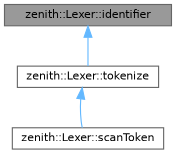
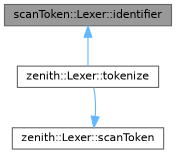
(88, 15) -> (88, 15)
(81, 113) -> (95, 102)
